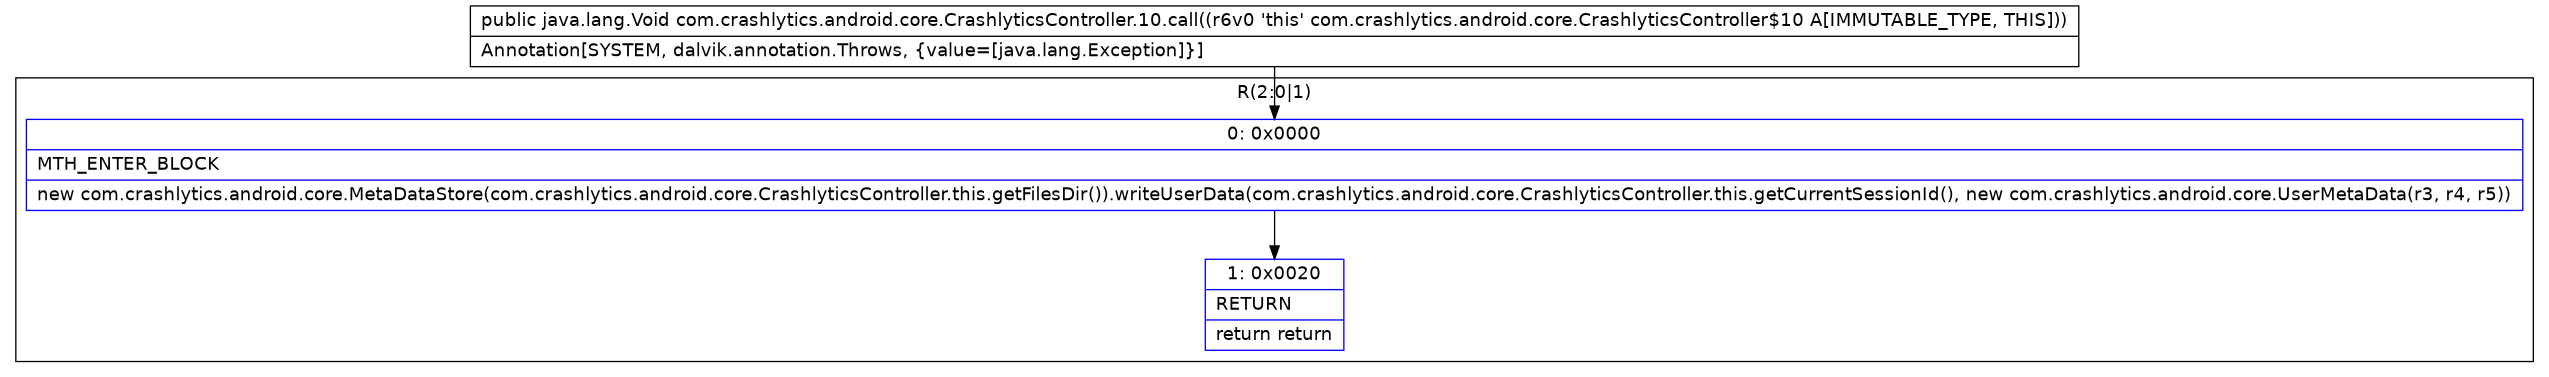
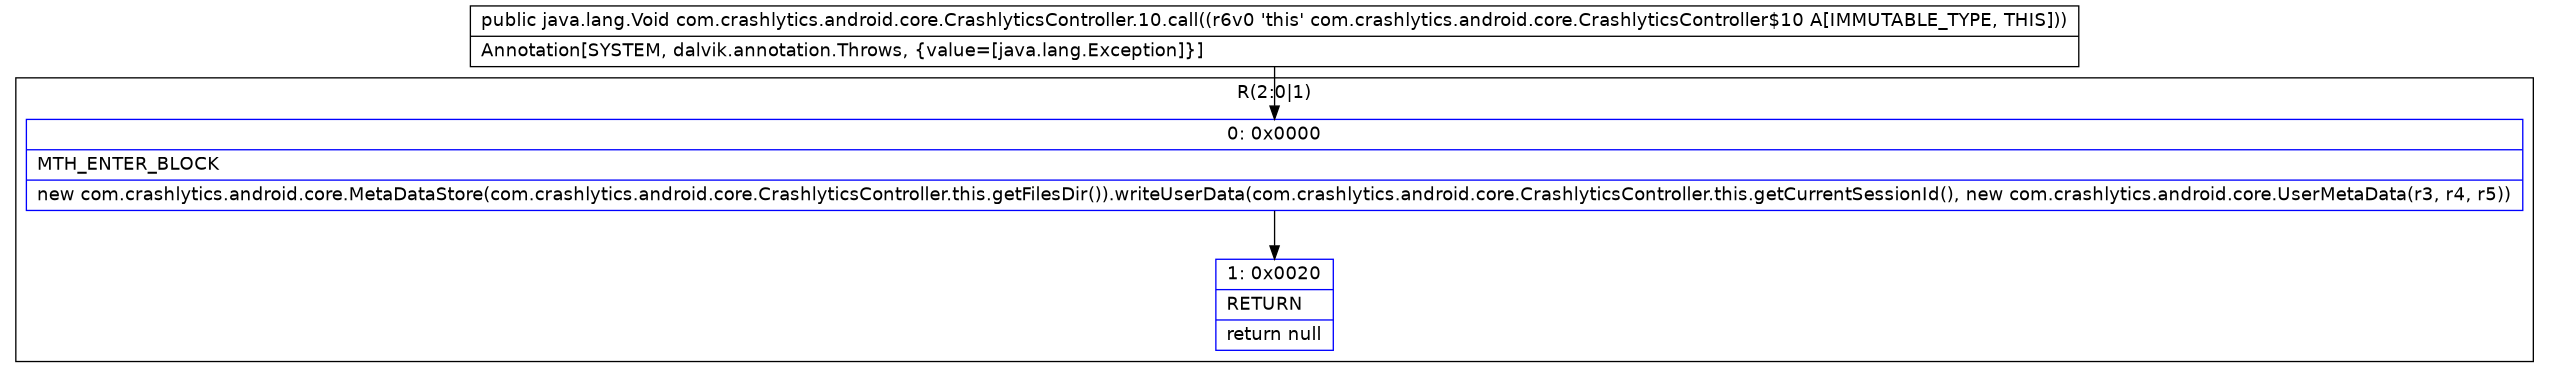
(1275, 334) -> (1275, 334)
